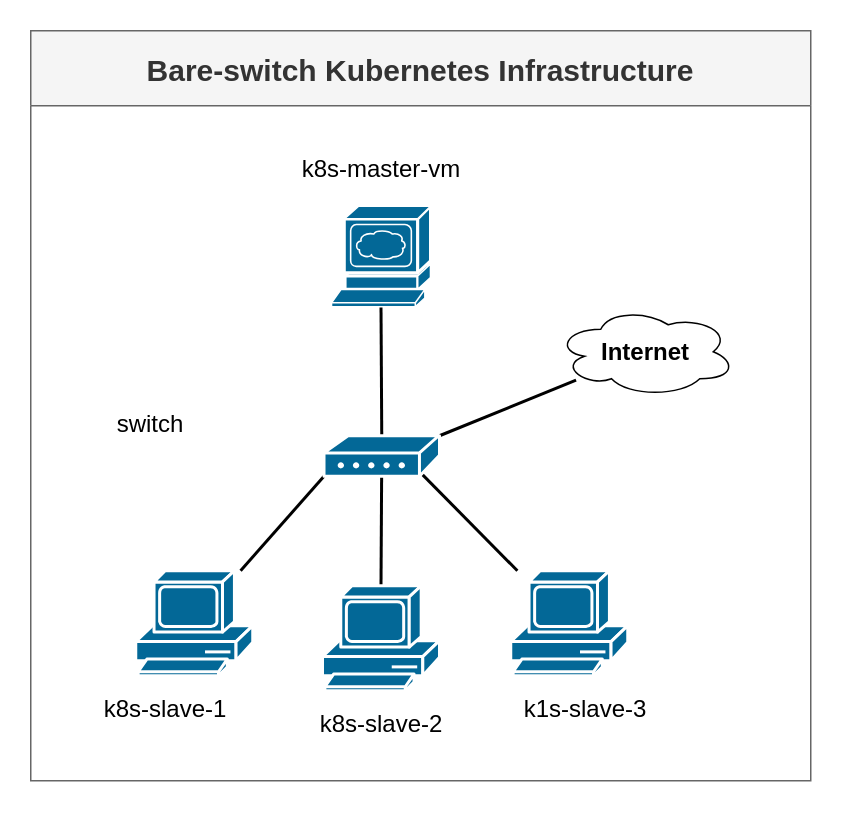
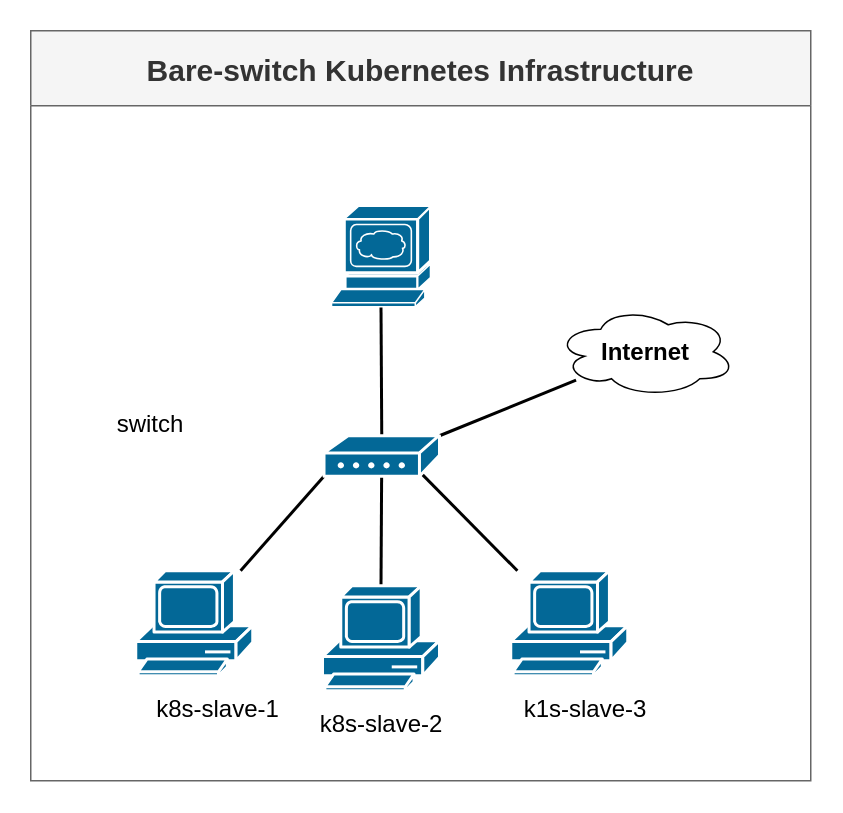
(382, 166) -> none
(166, 706) -> (218, 706)
